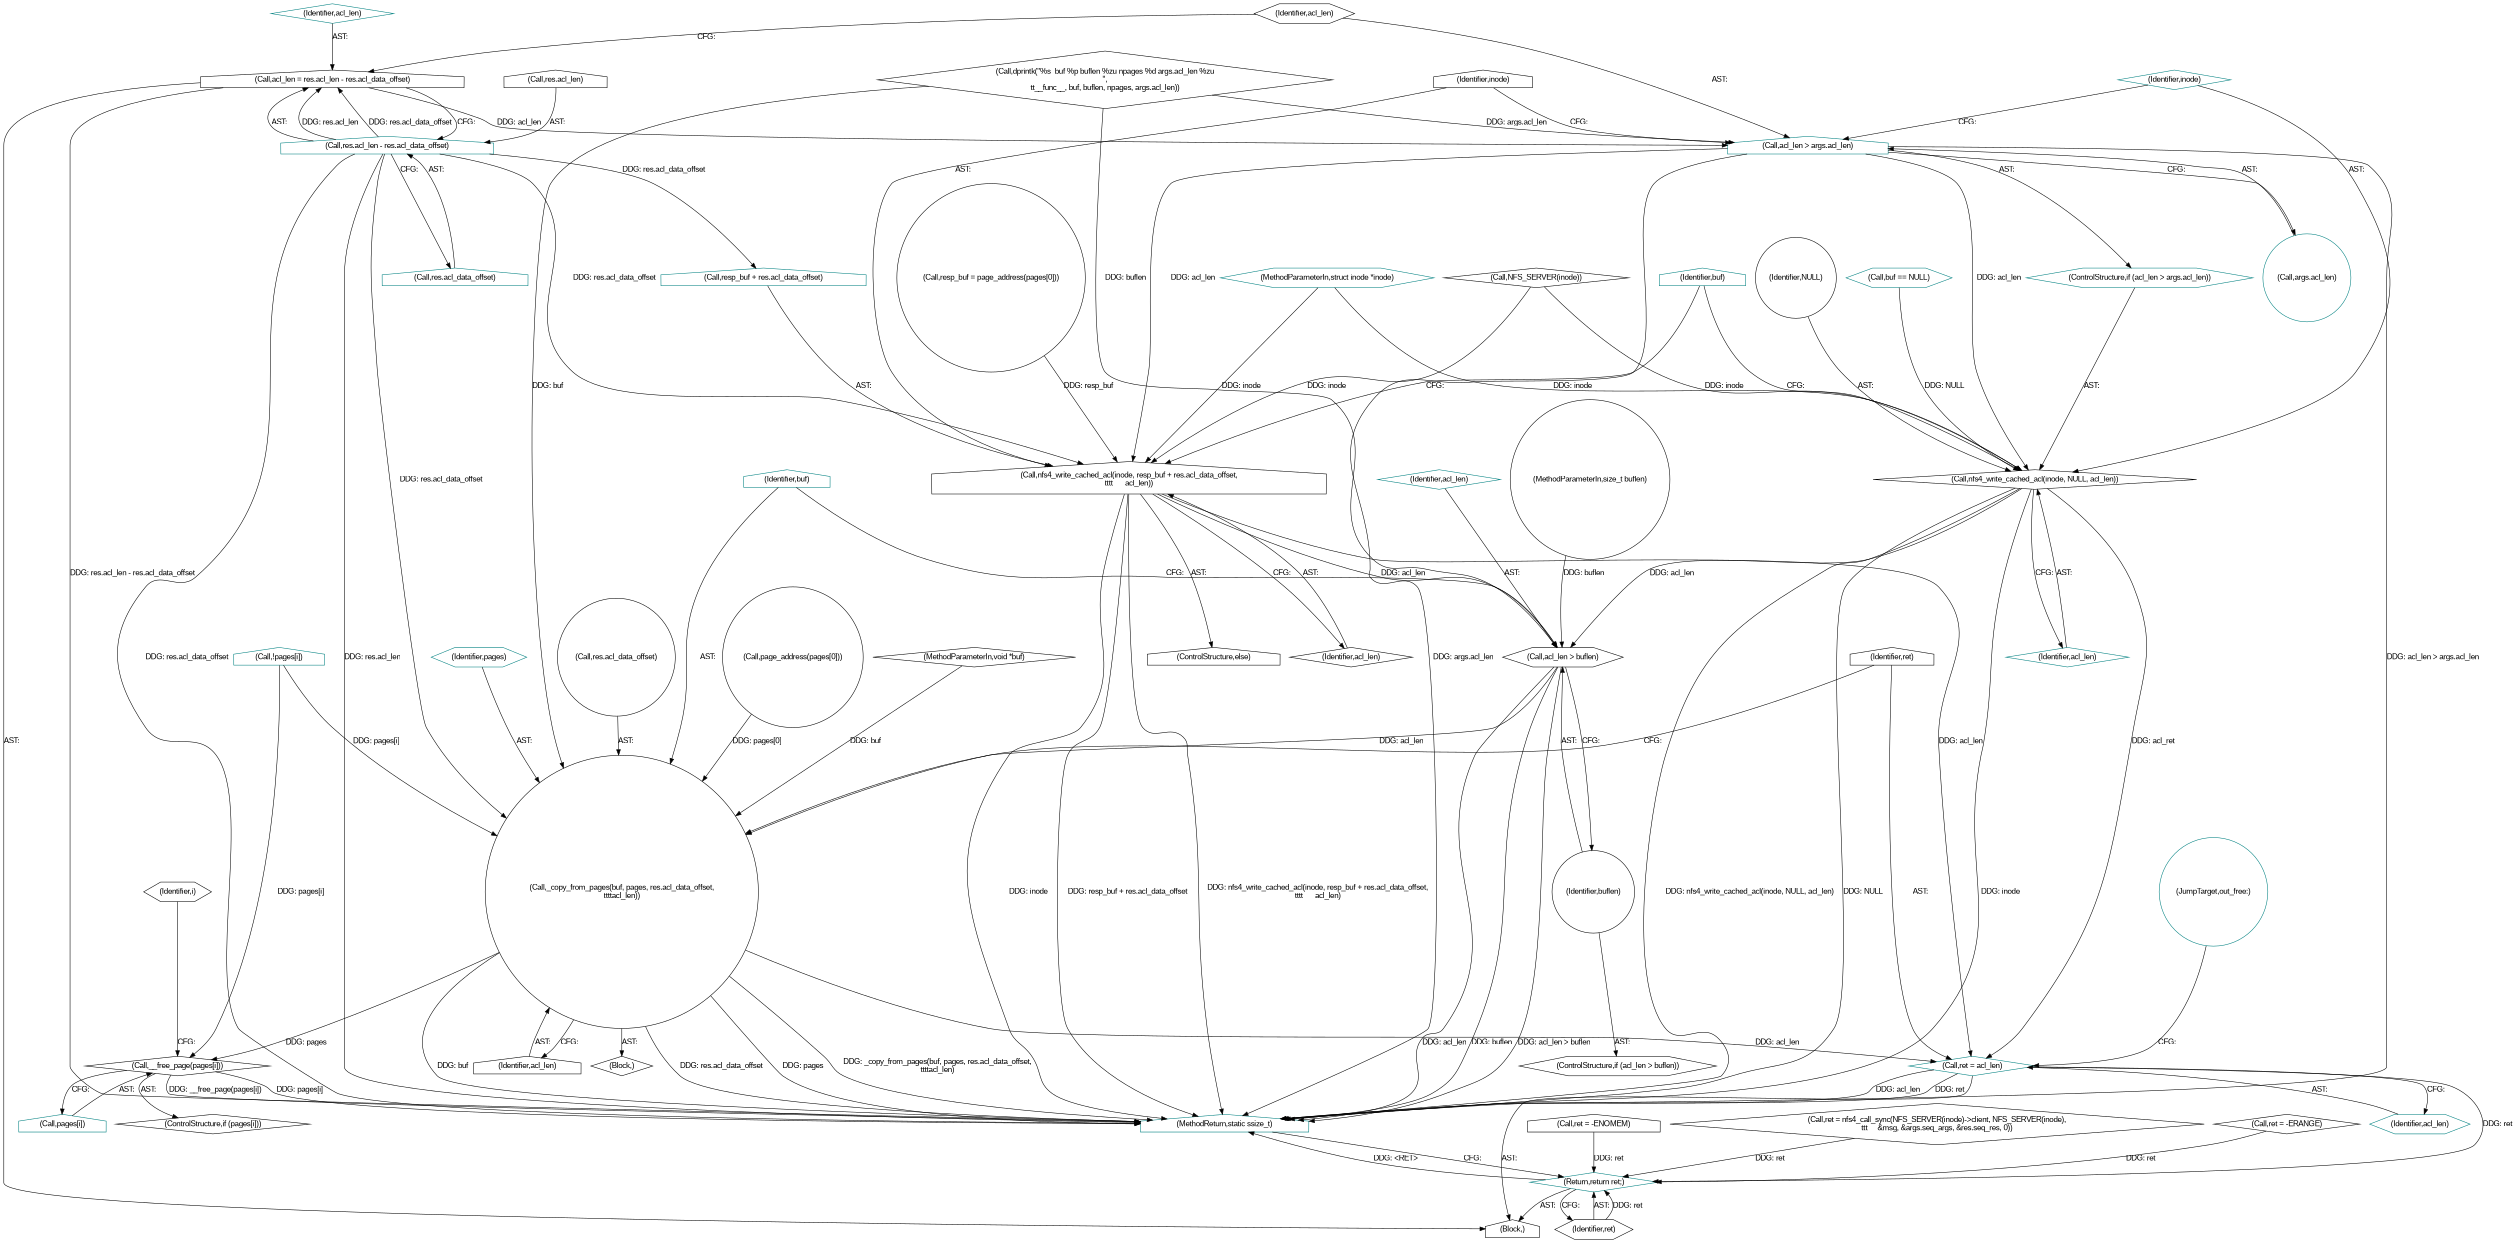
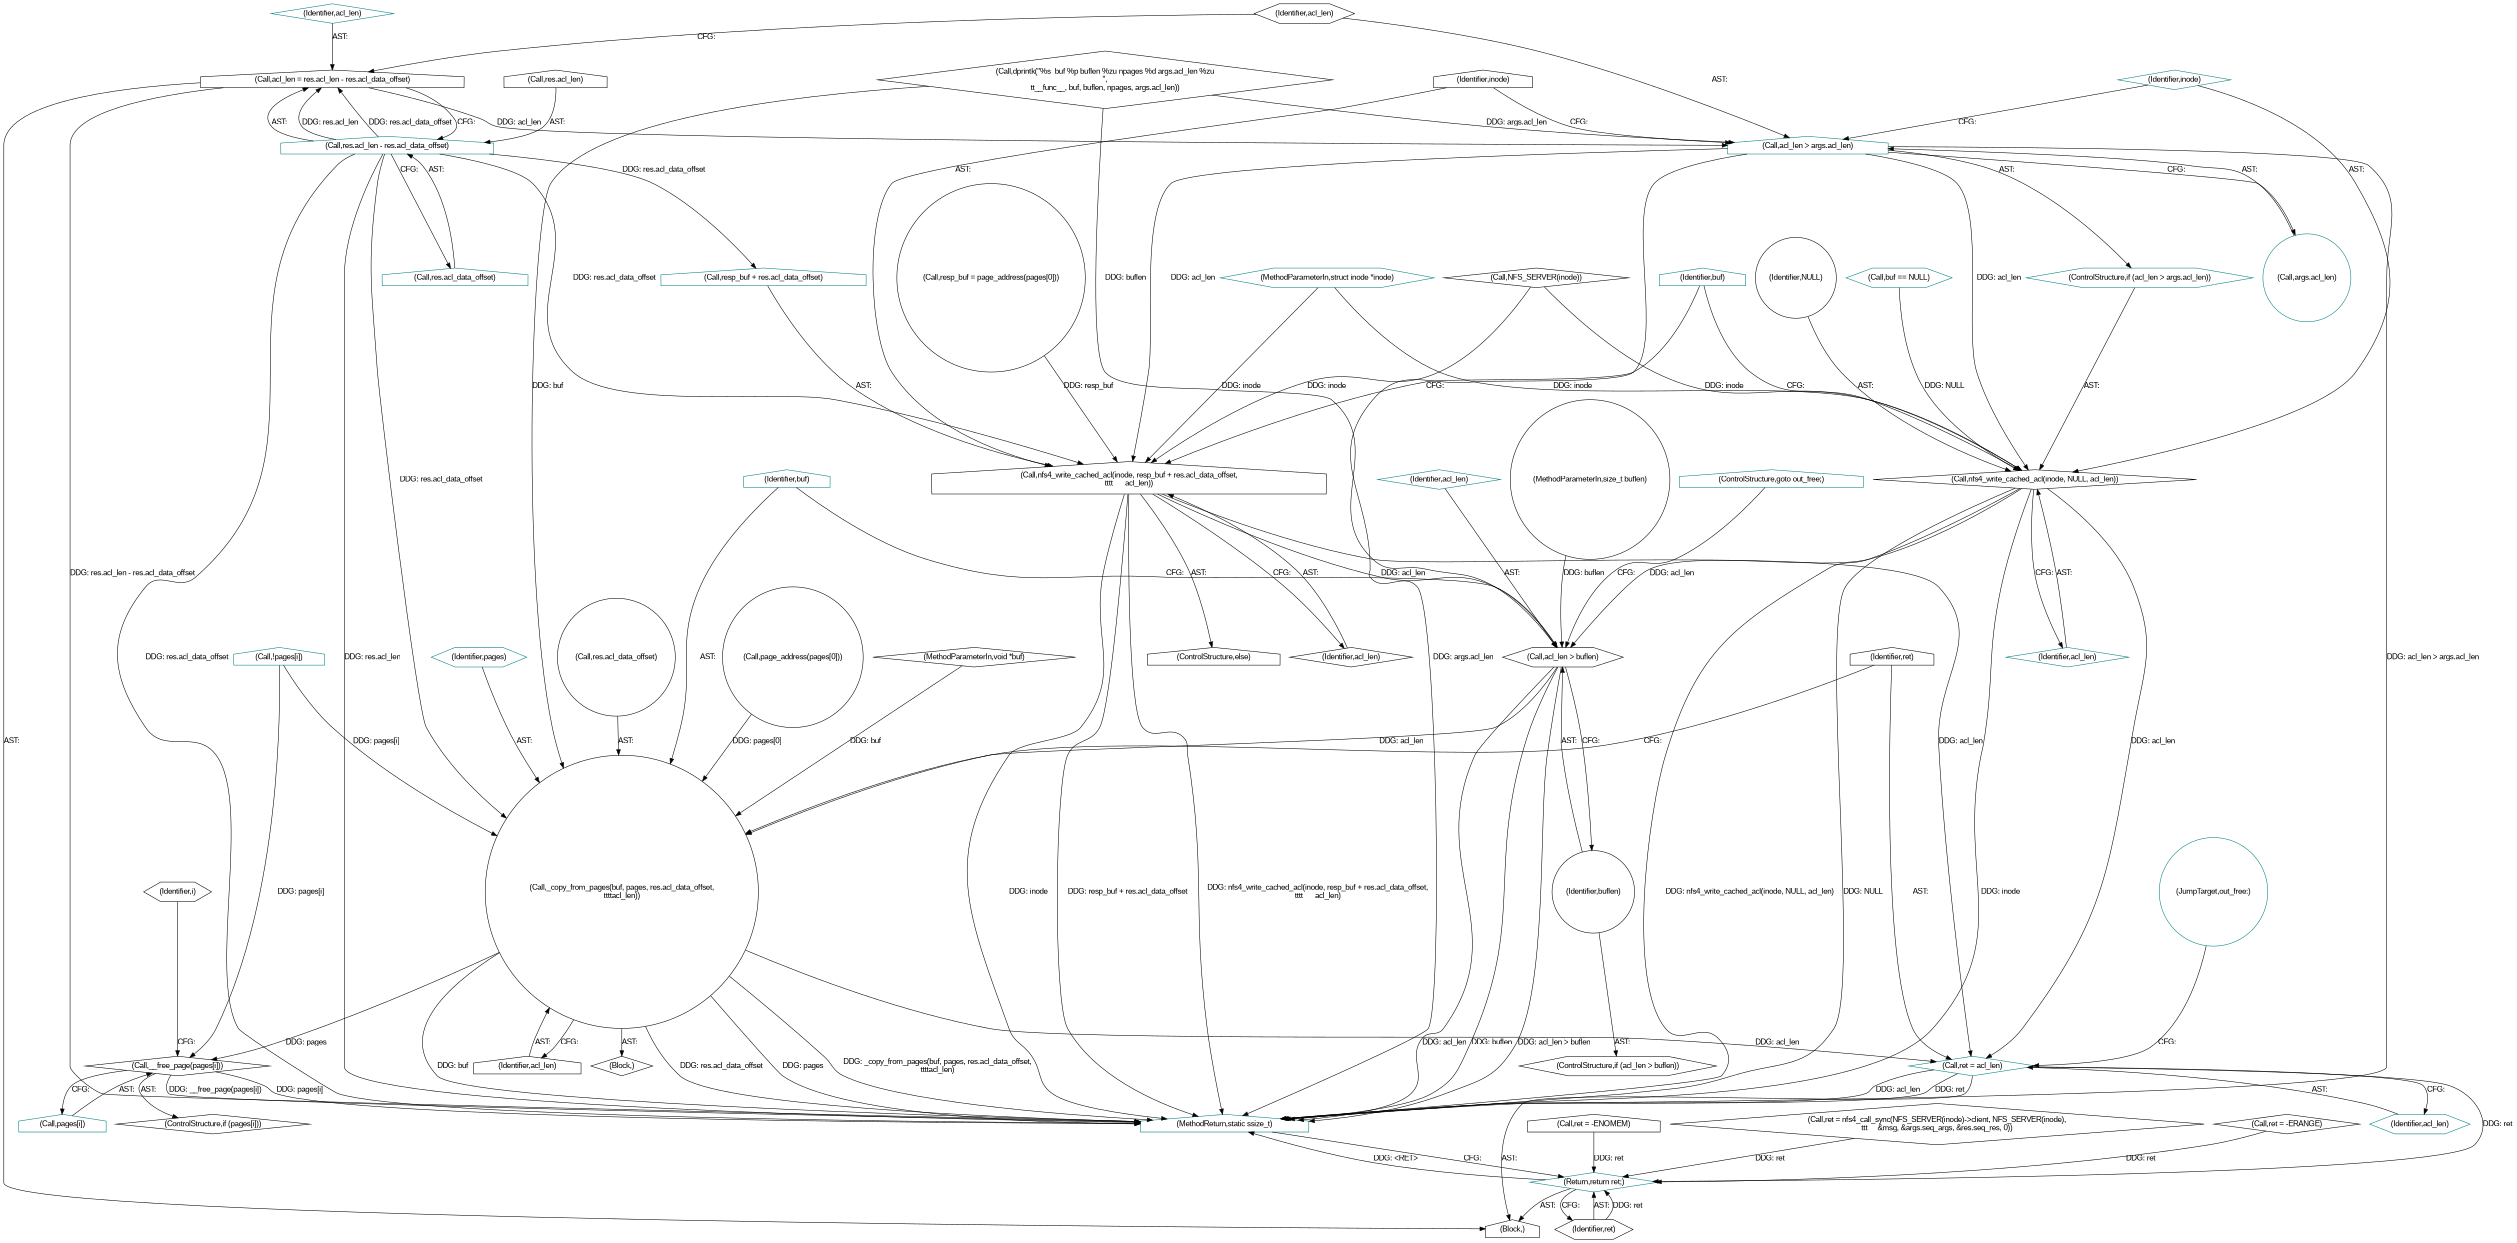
none -> (1771, 480)
(2153, 741) -> (2153, 741)
